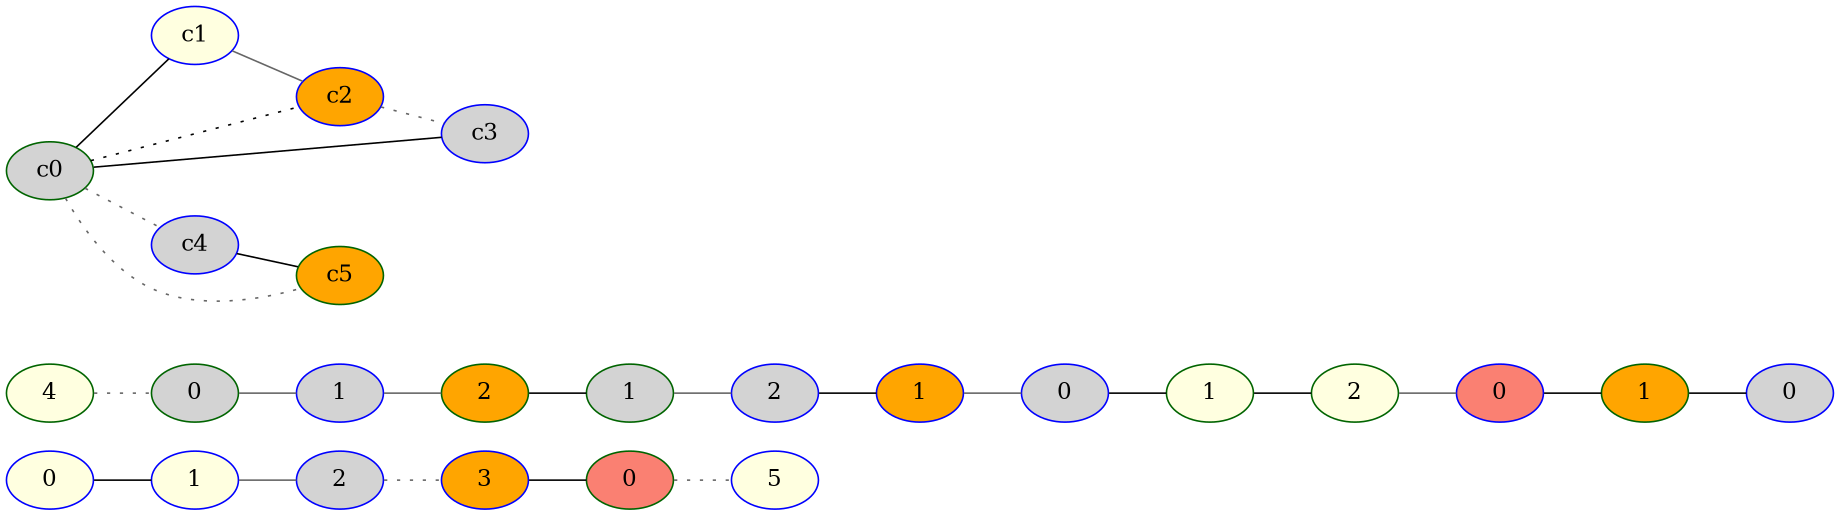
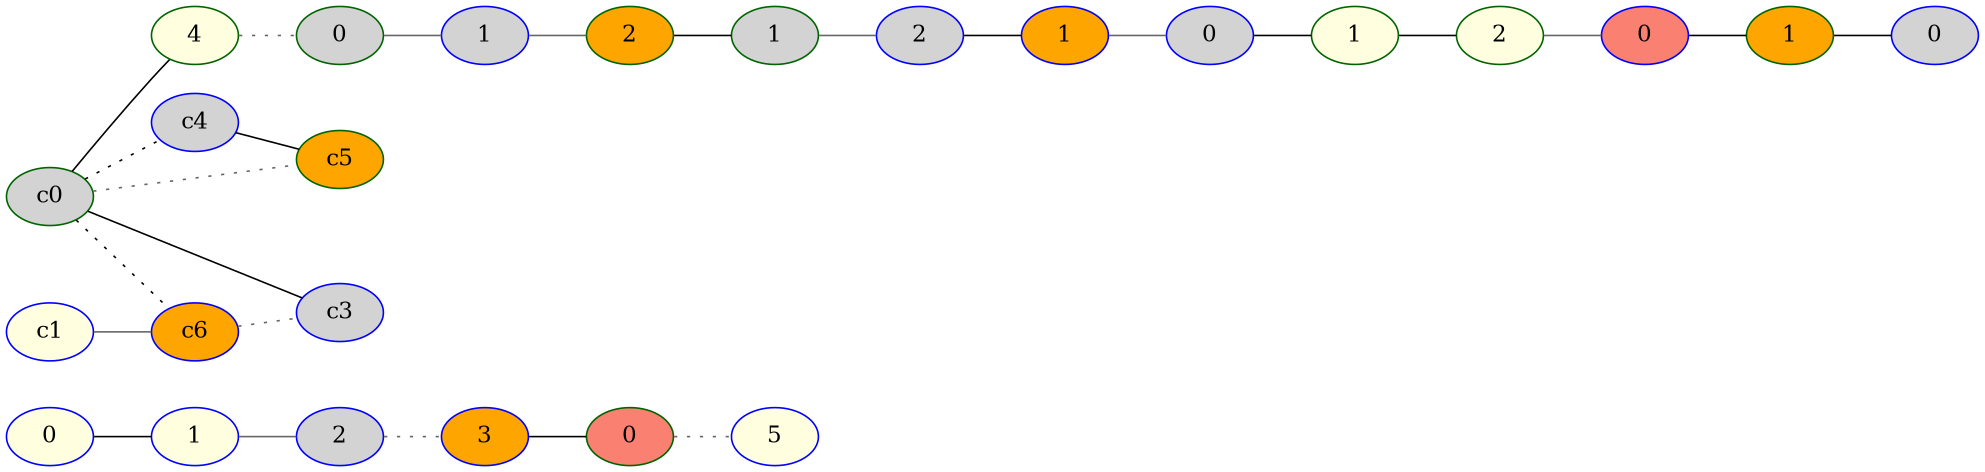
(340, 97) -> (195, 332)
(123, 103) -> (120, 115)
(123, 208) -> (123, 159)
